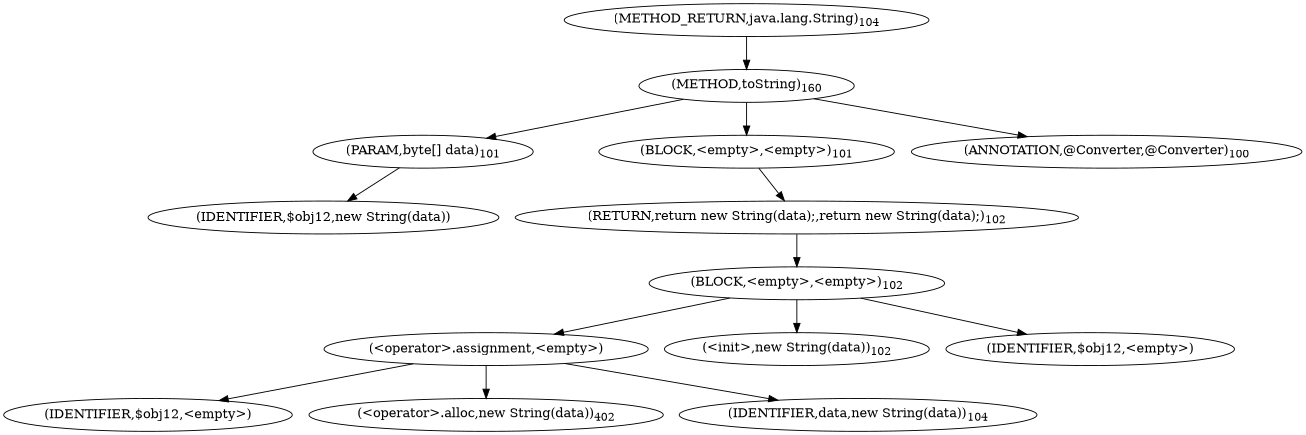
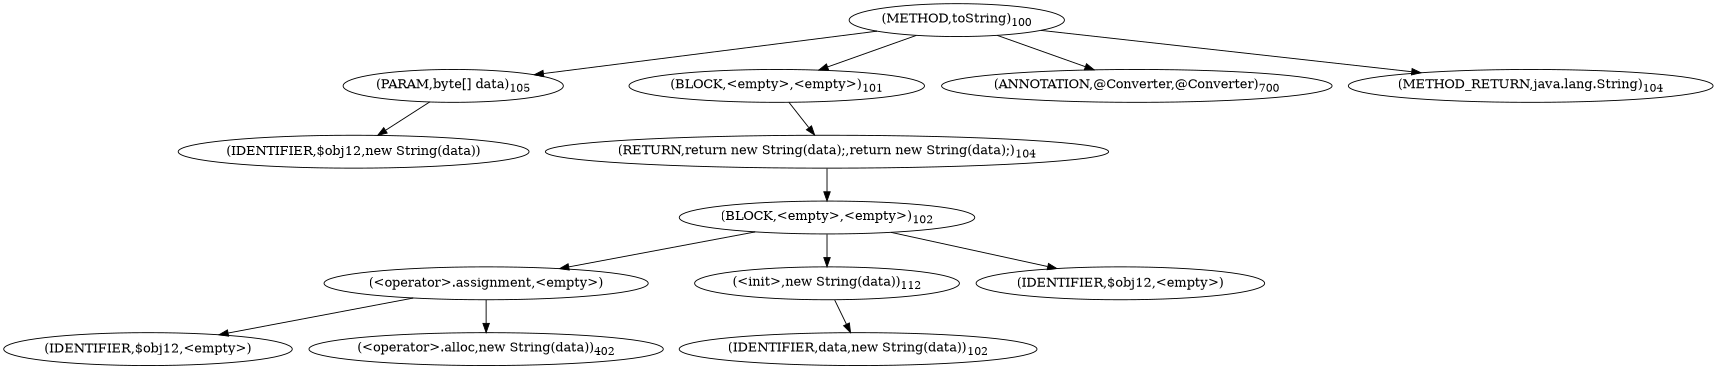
(747, 49) -> (1226, 51)
(811, 85) -> (1022, 19)
(490, 150) -> (520, 85)
(1239, 150) -> (1269, 85)
(996, 216) -> (1026, 150)
(881, 348) -> (911, 282)
(667, 381) -> (841, 312)
(978, 414) -> (978, 348)
